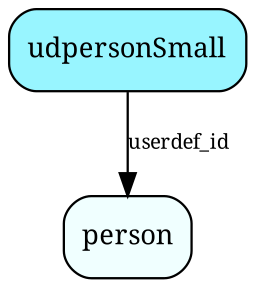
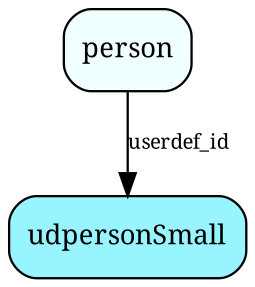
(128, 132) -> (128, 132)
